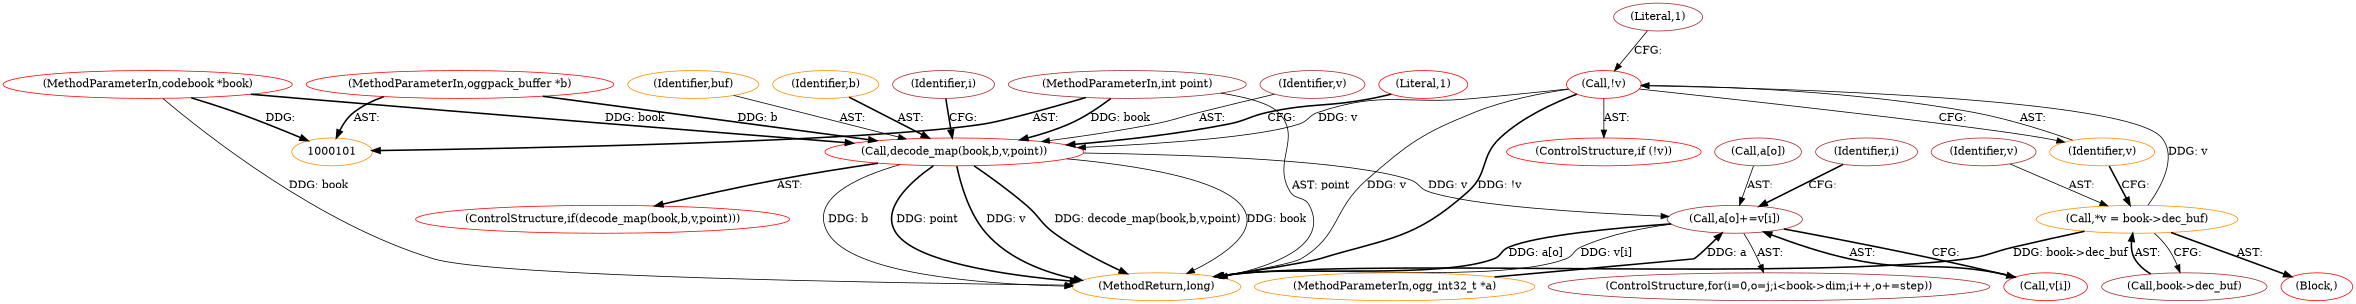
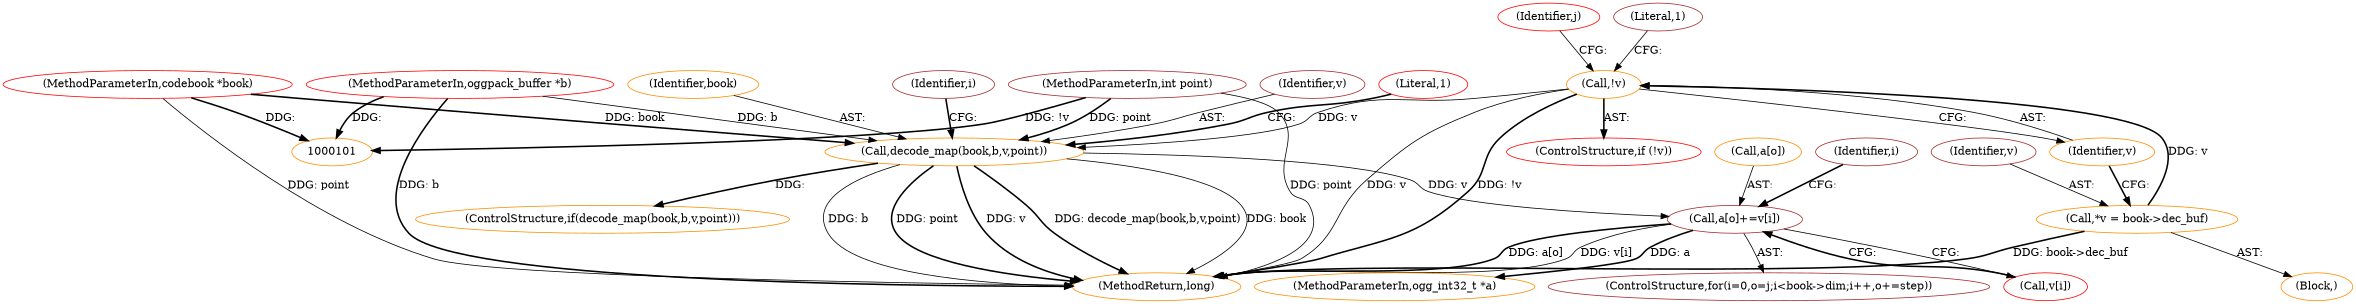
none -> (1549, 17)
(693, 84) -> (693, 84)
(826, 84) -> none
(1604, 84) -> (1604, 84)
(1945, 98) -> (1945, 98)
(1604, 114) -> (1604, 114)
(369, 118) -> (369, 118)
(706, 118) -> (706, 118)
(1047, 118) -> (1047, 118)
(1120, 118) -> (1120, 118)
(954, 152) -> (954, 152)
(1758, 152) -> (1758, 152)
(319, 186) -> (319, 186)
(792, 186) -> (792, 186)
(1321, 186) -> (1321, 186)
(603, 219) -> (603, 219)
(1896, 251) -> (1896, 251)
(1864, 253) -> (1864, 253)
(2228, 253) -> (2228, 253)
(1638, 264) -> (1612, 264)
none -> (536, 265)
(2184, 287) -> none
(2317, 287) -> (2317, 287)
